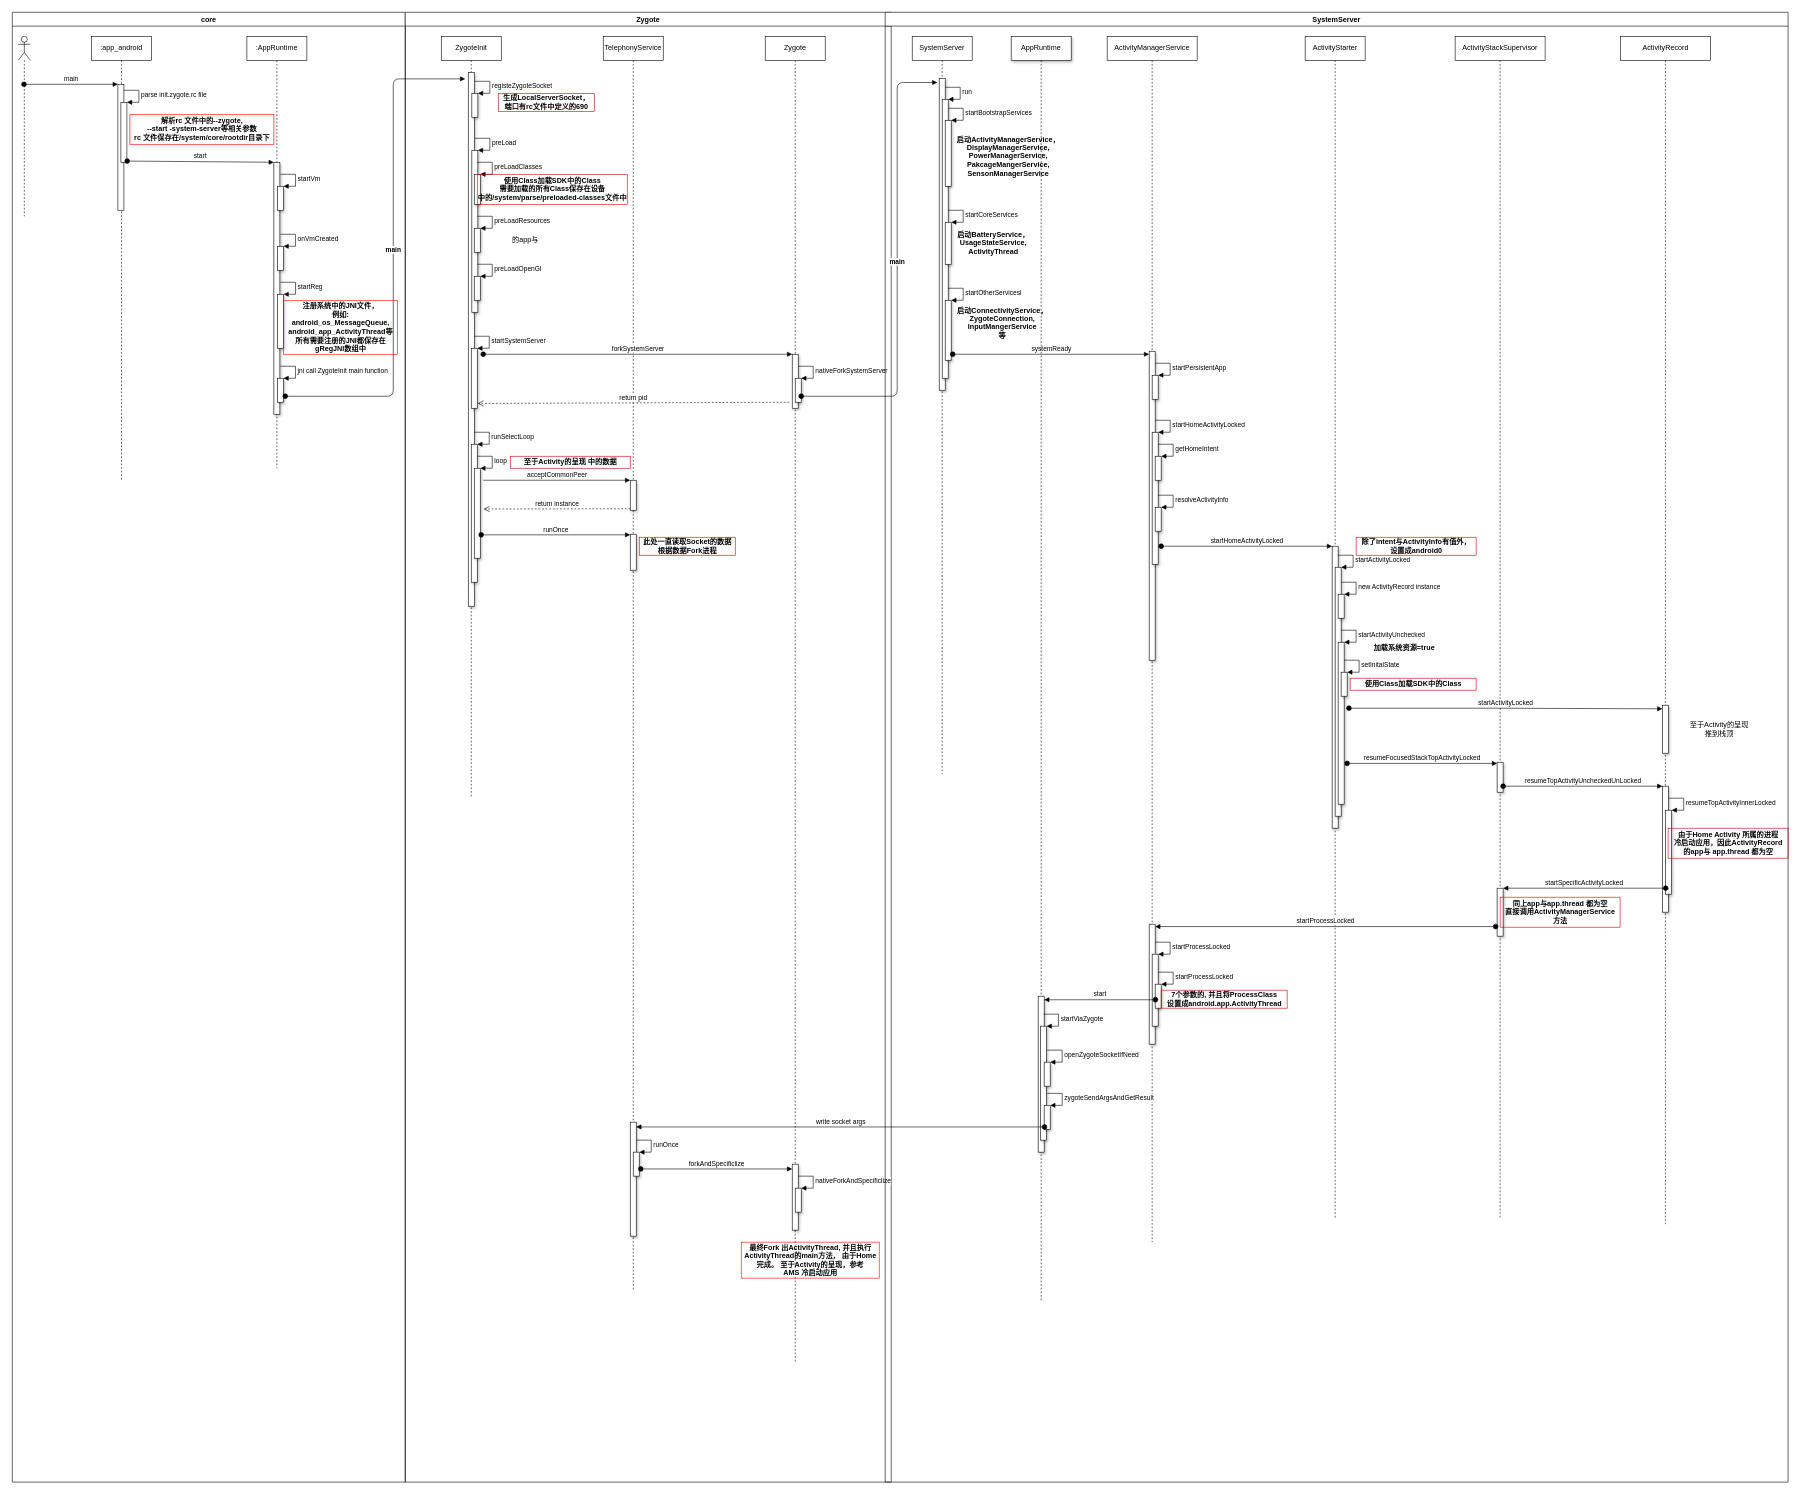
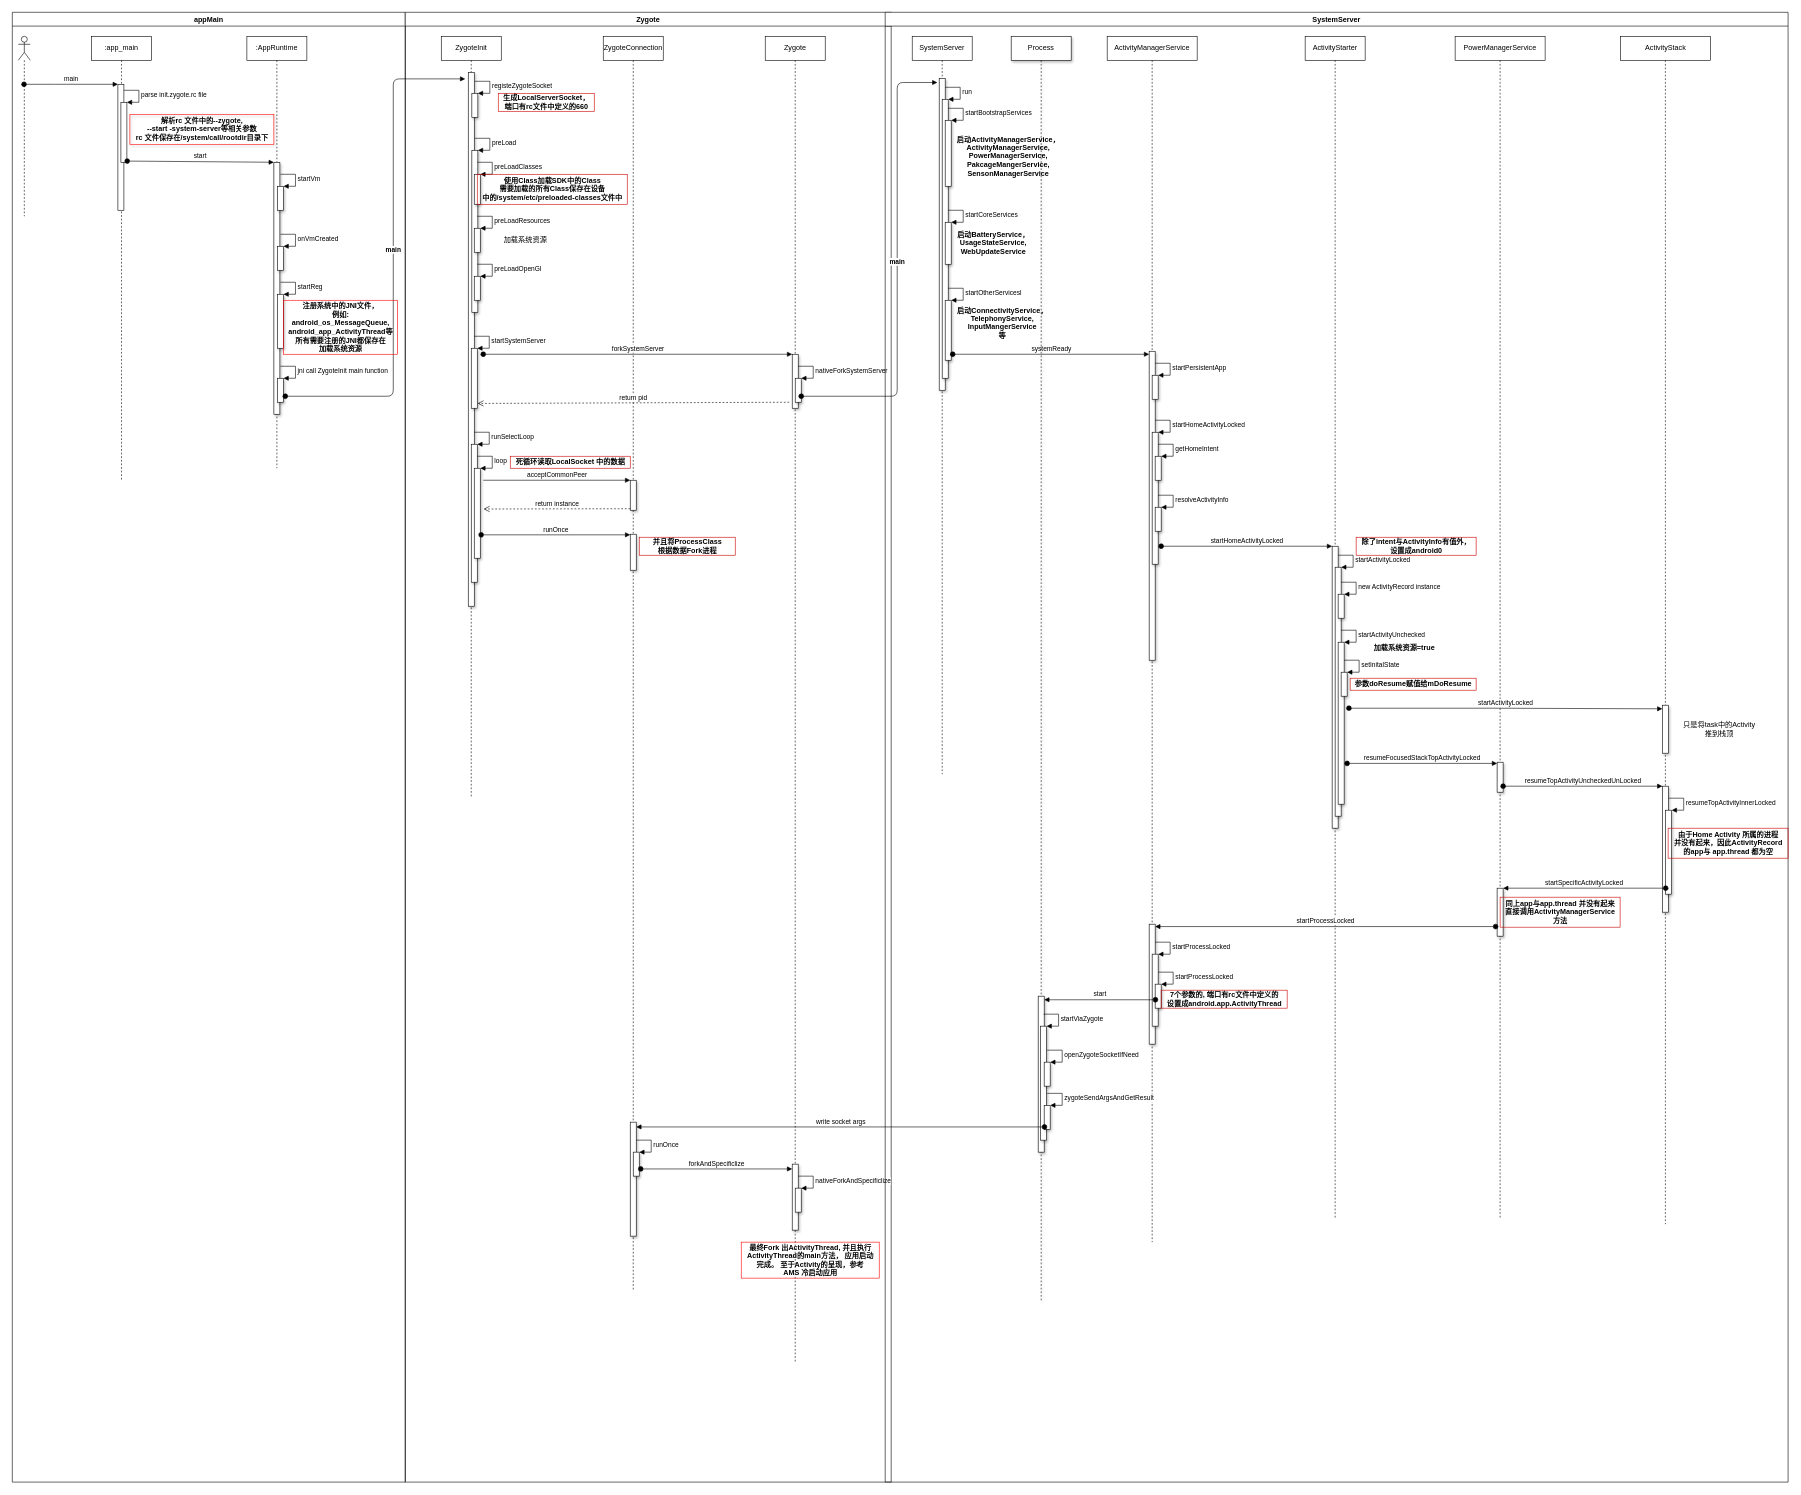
(209, 20) -> (209, 20)
(122, 48) -> (122, 48)
(633, 48) -> (633, 48)
(1041, 48) -> (1041, 48)
(1500, 48) -> (1500, 48)
(1666, 48) -> (1666, 48)
(547, 102) -> (547, 102)
(202, 129) -> (202, 129)
(1009, 156) -> (1009, 156)
(553, 189) -> (553, 189)
(526, 240) -> (526, 240)
(994, 243) -> (994, 243)
(341, 327) -> (341, 327)
(1003, 327) -> (1003, 327)
(571, 462) -> (571, 462)
(688, 546) -> (688, 546)
(1414, 684) -> (1414, 684)
(1720, 729) -> (1720, 729)
(1729, 843) -> (1729, 843)
(1561, 912) -> (1561, 912)
(1225, 999) -> (1225, 999)
(811, 1260) -> (811, 1260)
